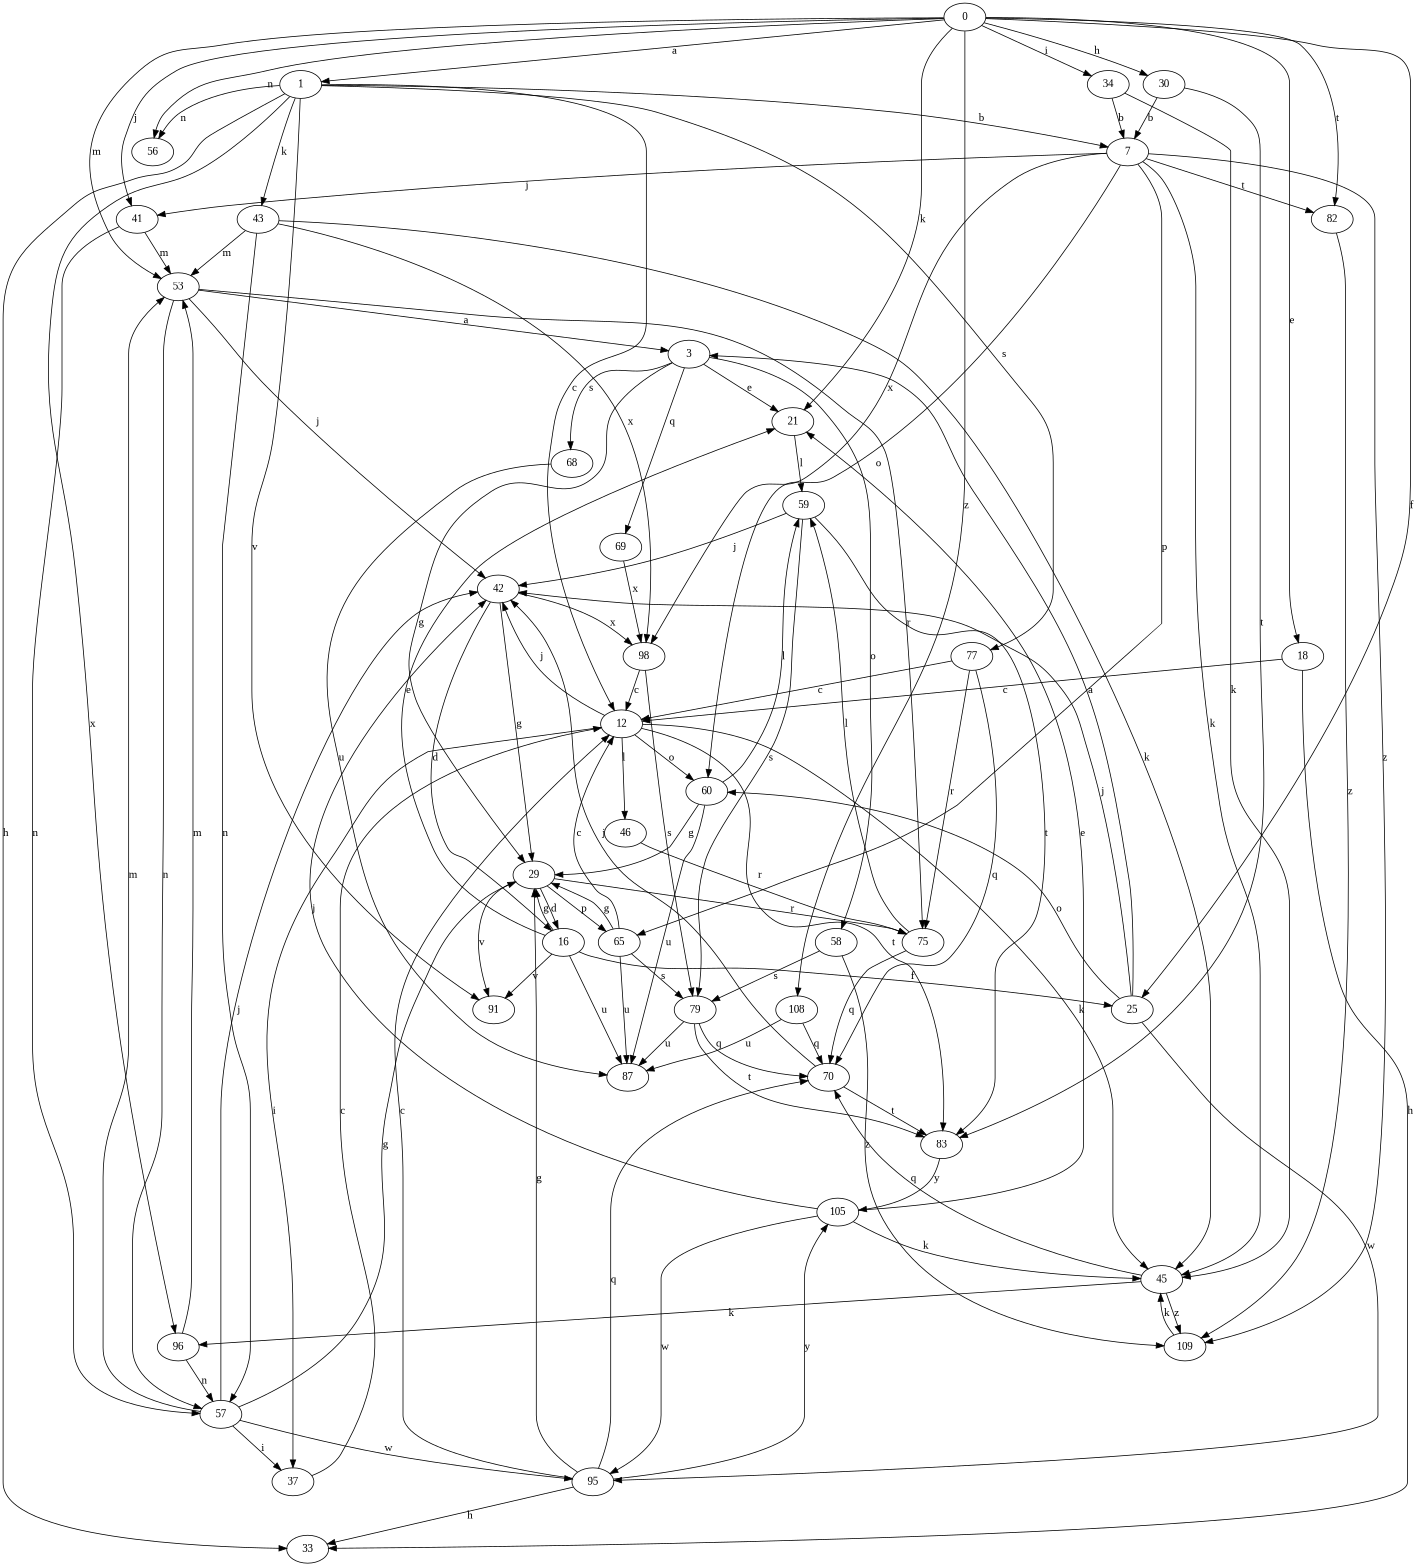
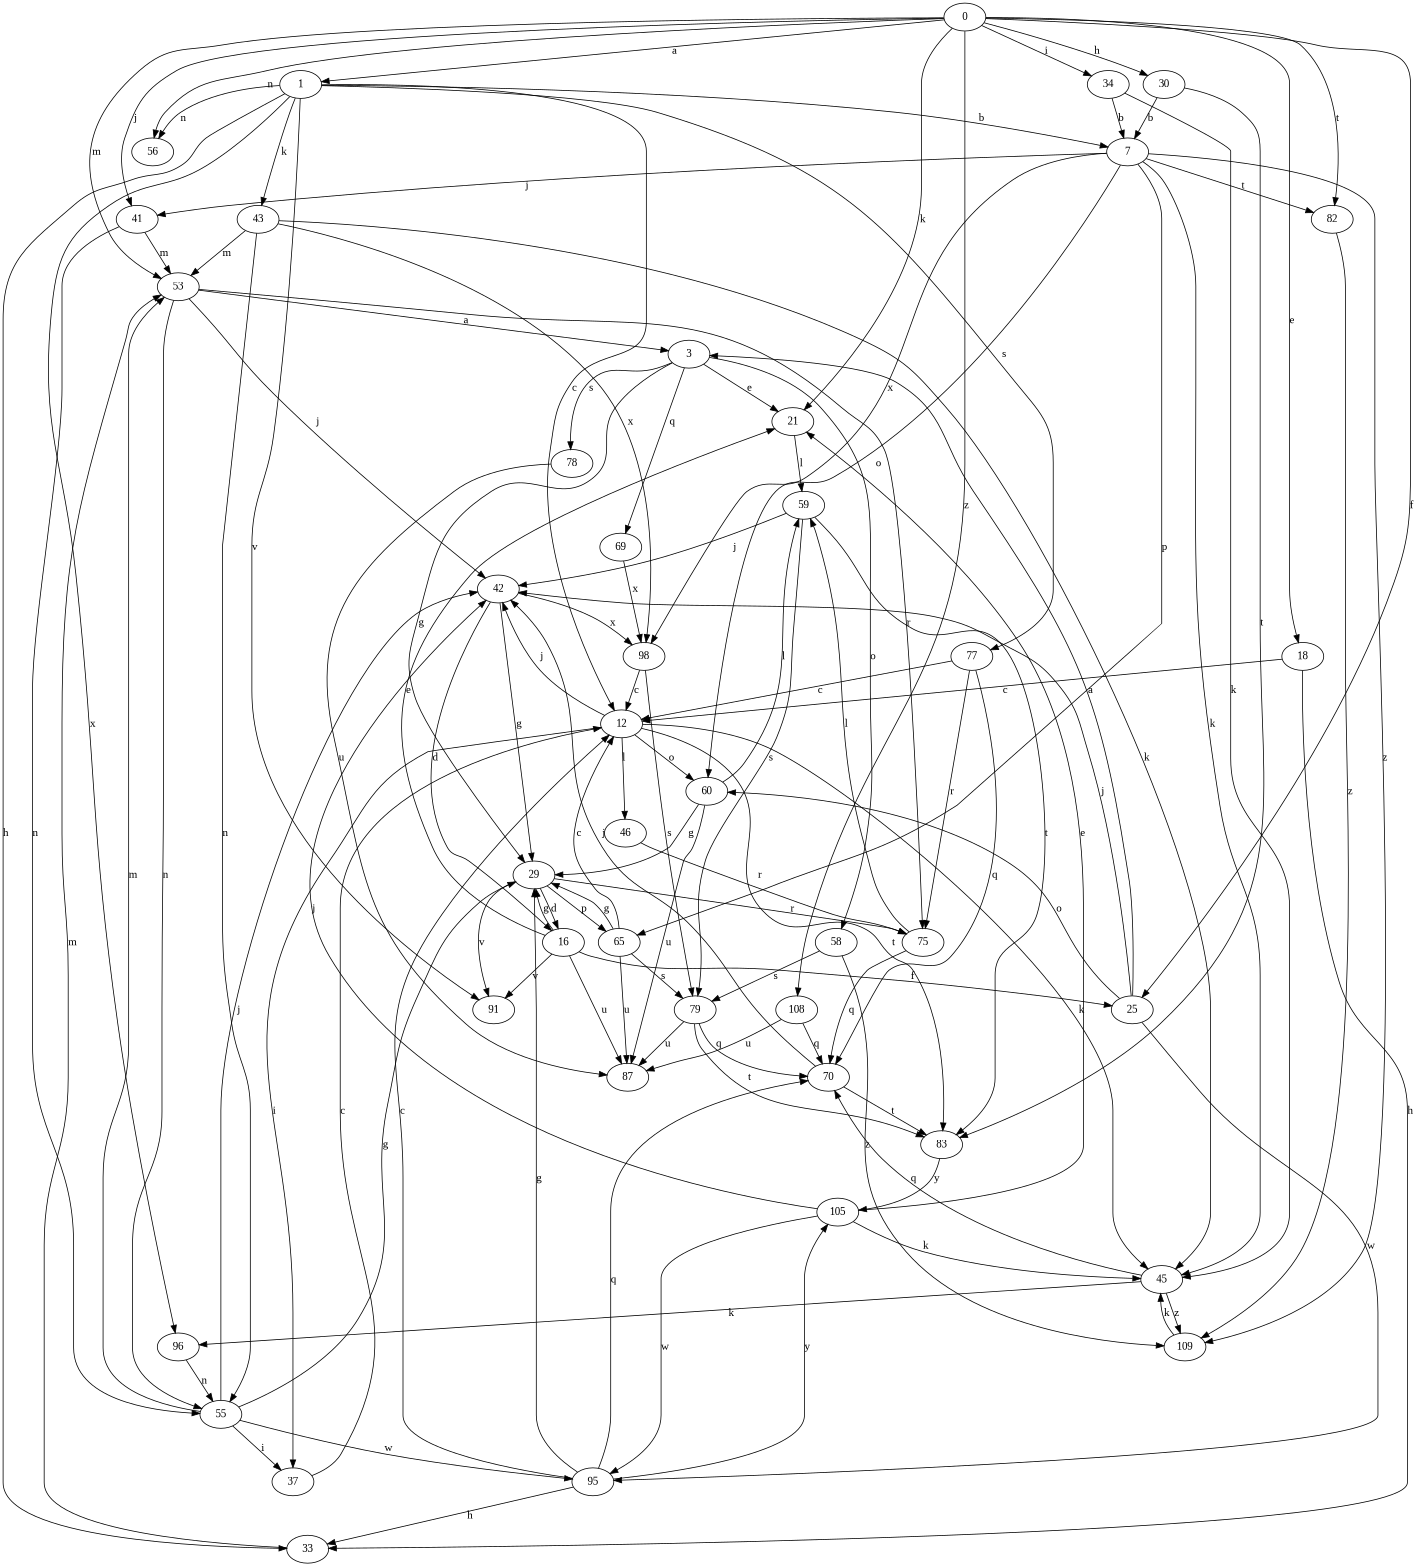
(572, 463) -> (572, 463)
(193, 821) -> (68, 1013)
(221, 1414) -> (221, 1414)
